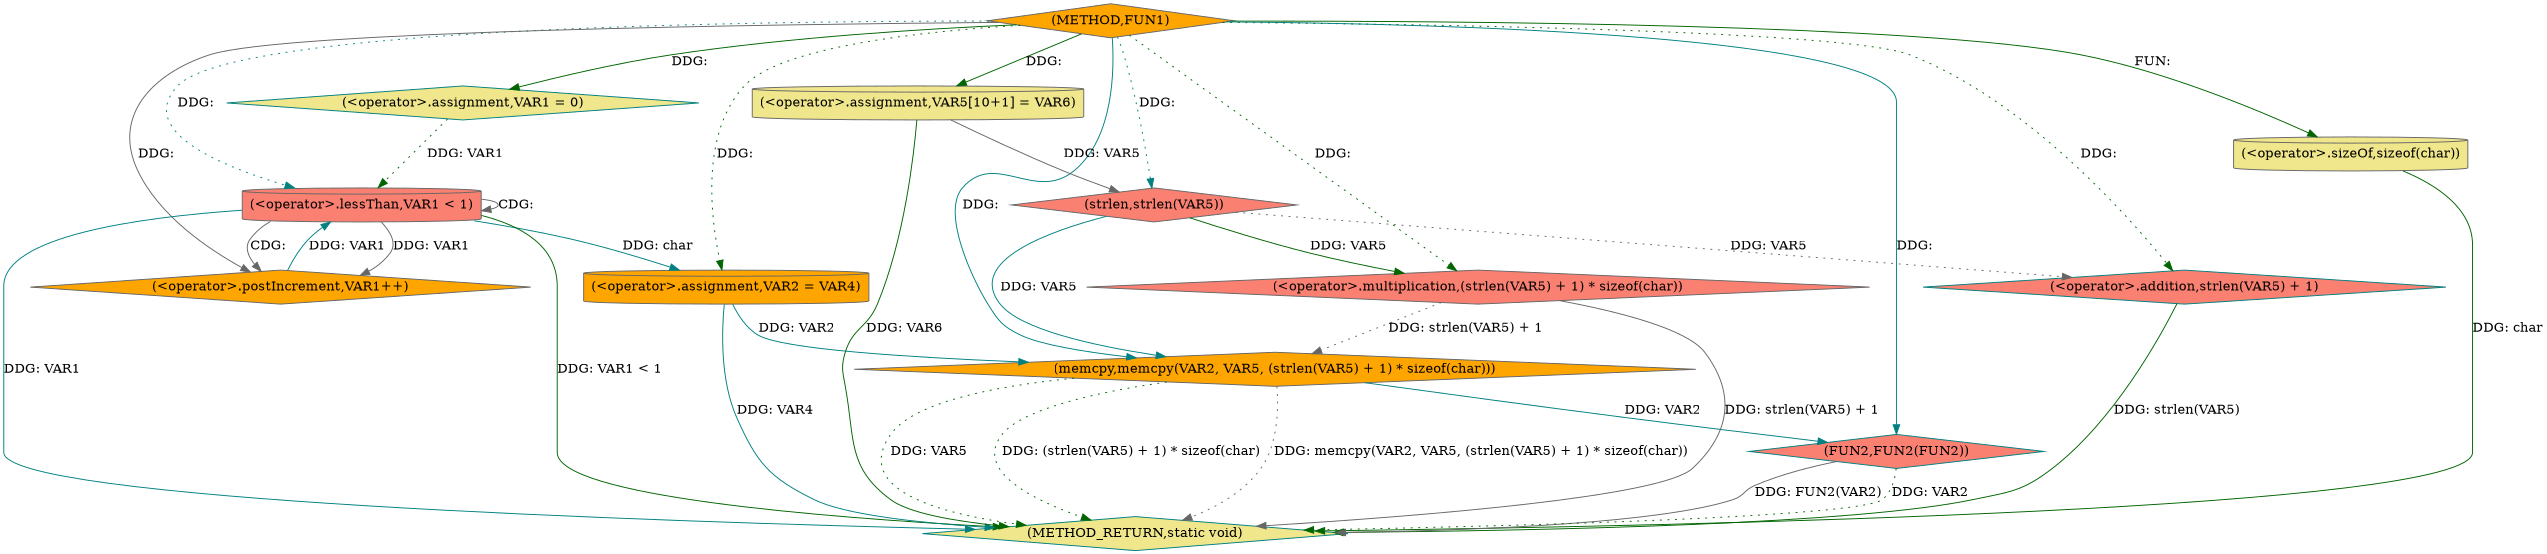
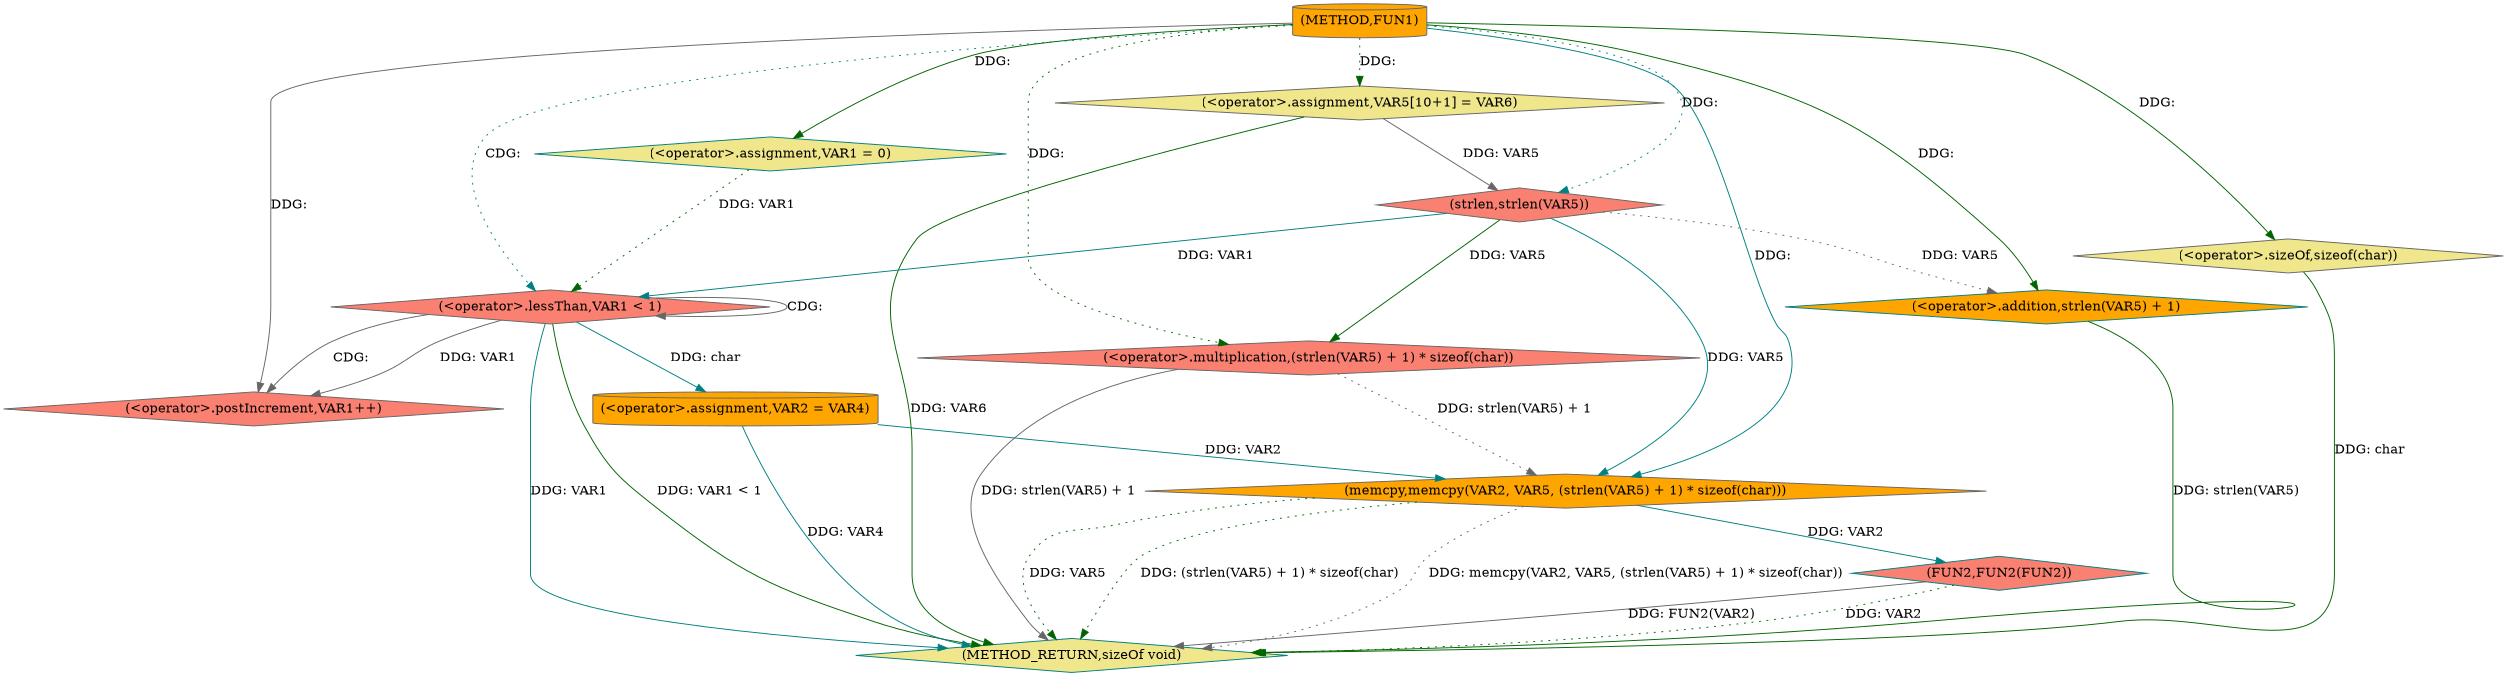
(1111, 21) -> (1360, 21)
(1734, 35) -> (1760, 87)
(1729, 47) -> none
(1024, 58) -> (1360, 57)
(789, 61) -> none
(2155, 62) -> (2159, 103)
(198, 103) -> (505, 154)
(918, 103) -> (1360, 103)
(2351, 154) -> (2288, 256)
(362, 205) -> (550, 307)
(302, 247) -> (1048, 255)
(280, 287) -> (254, 409)
(2184, 287) -> (2046, 307)
(1135, 534) -> (1072, 655)
